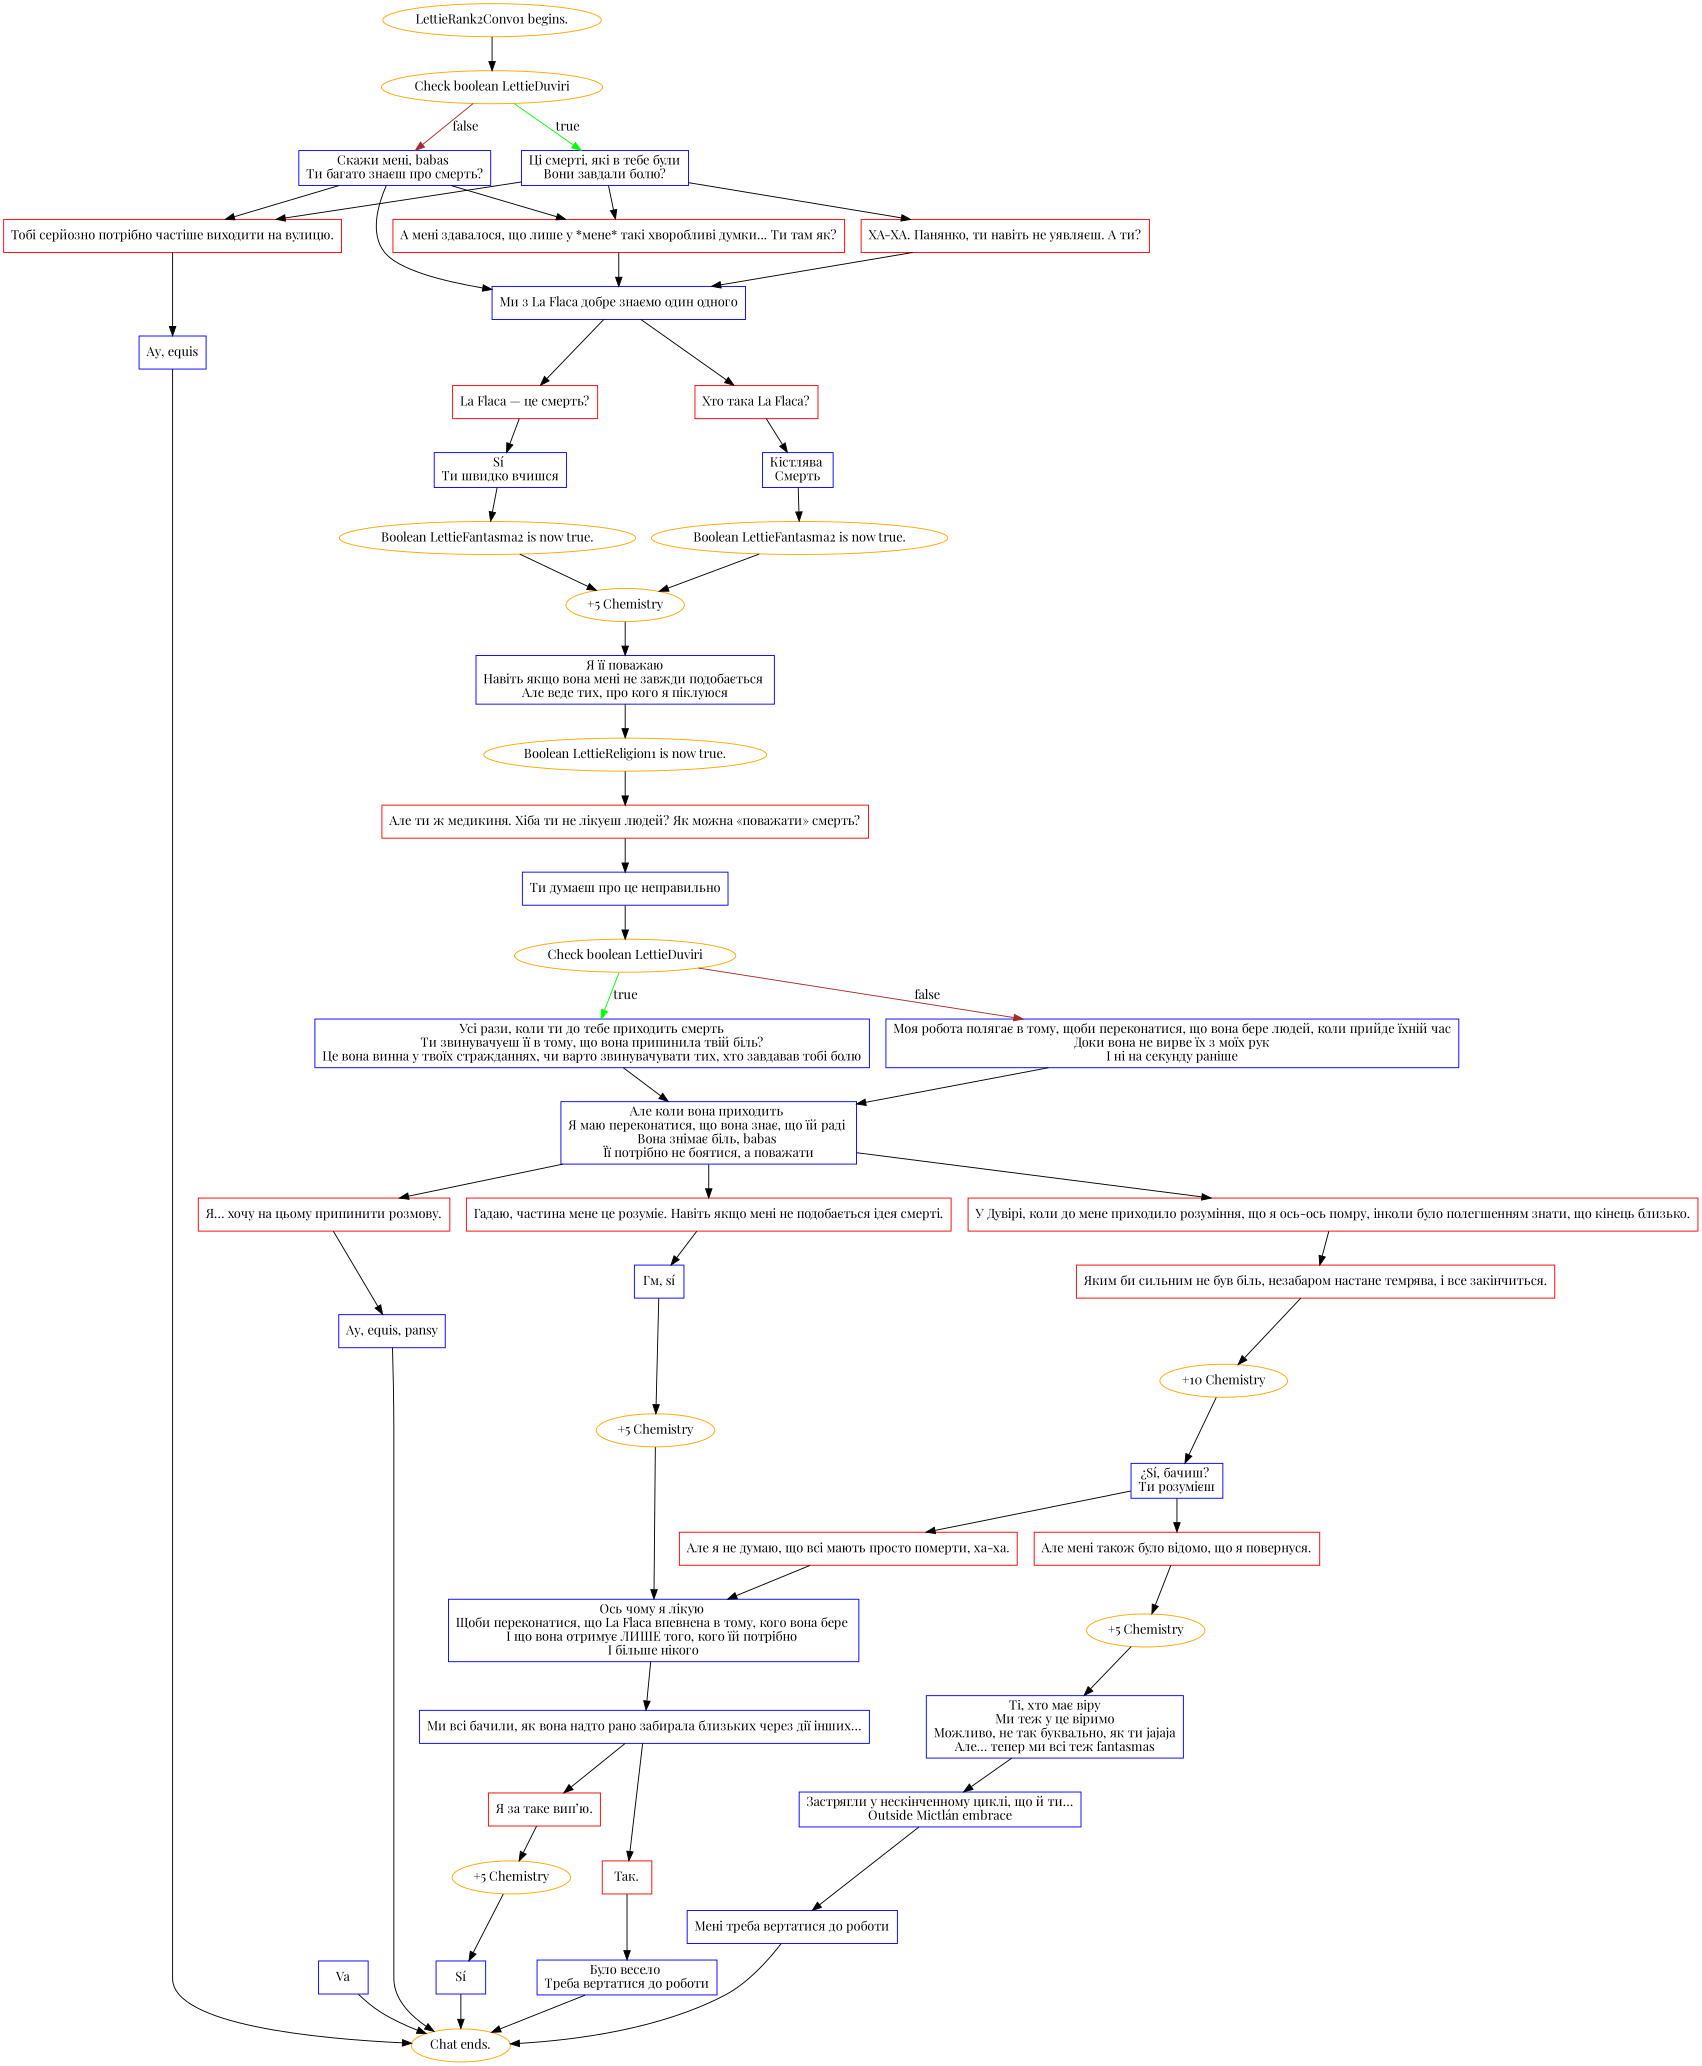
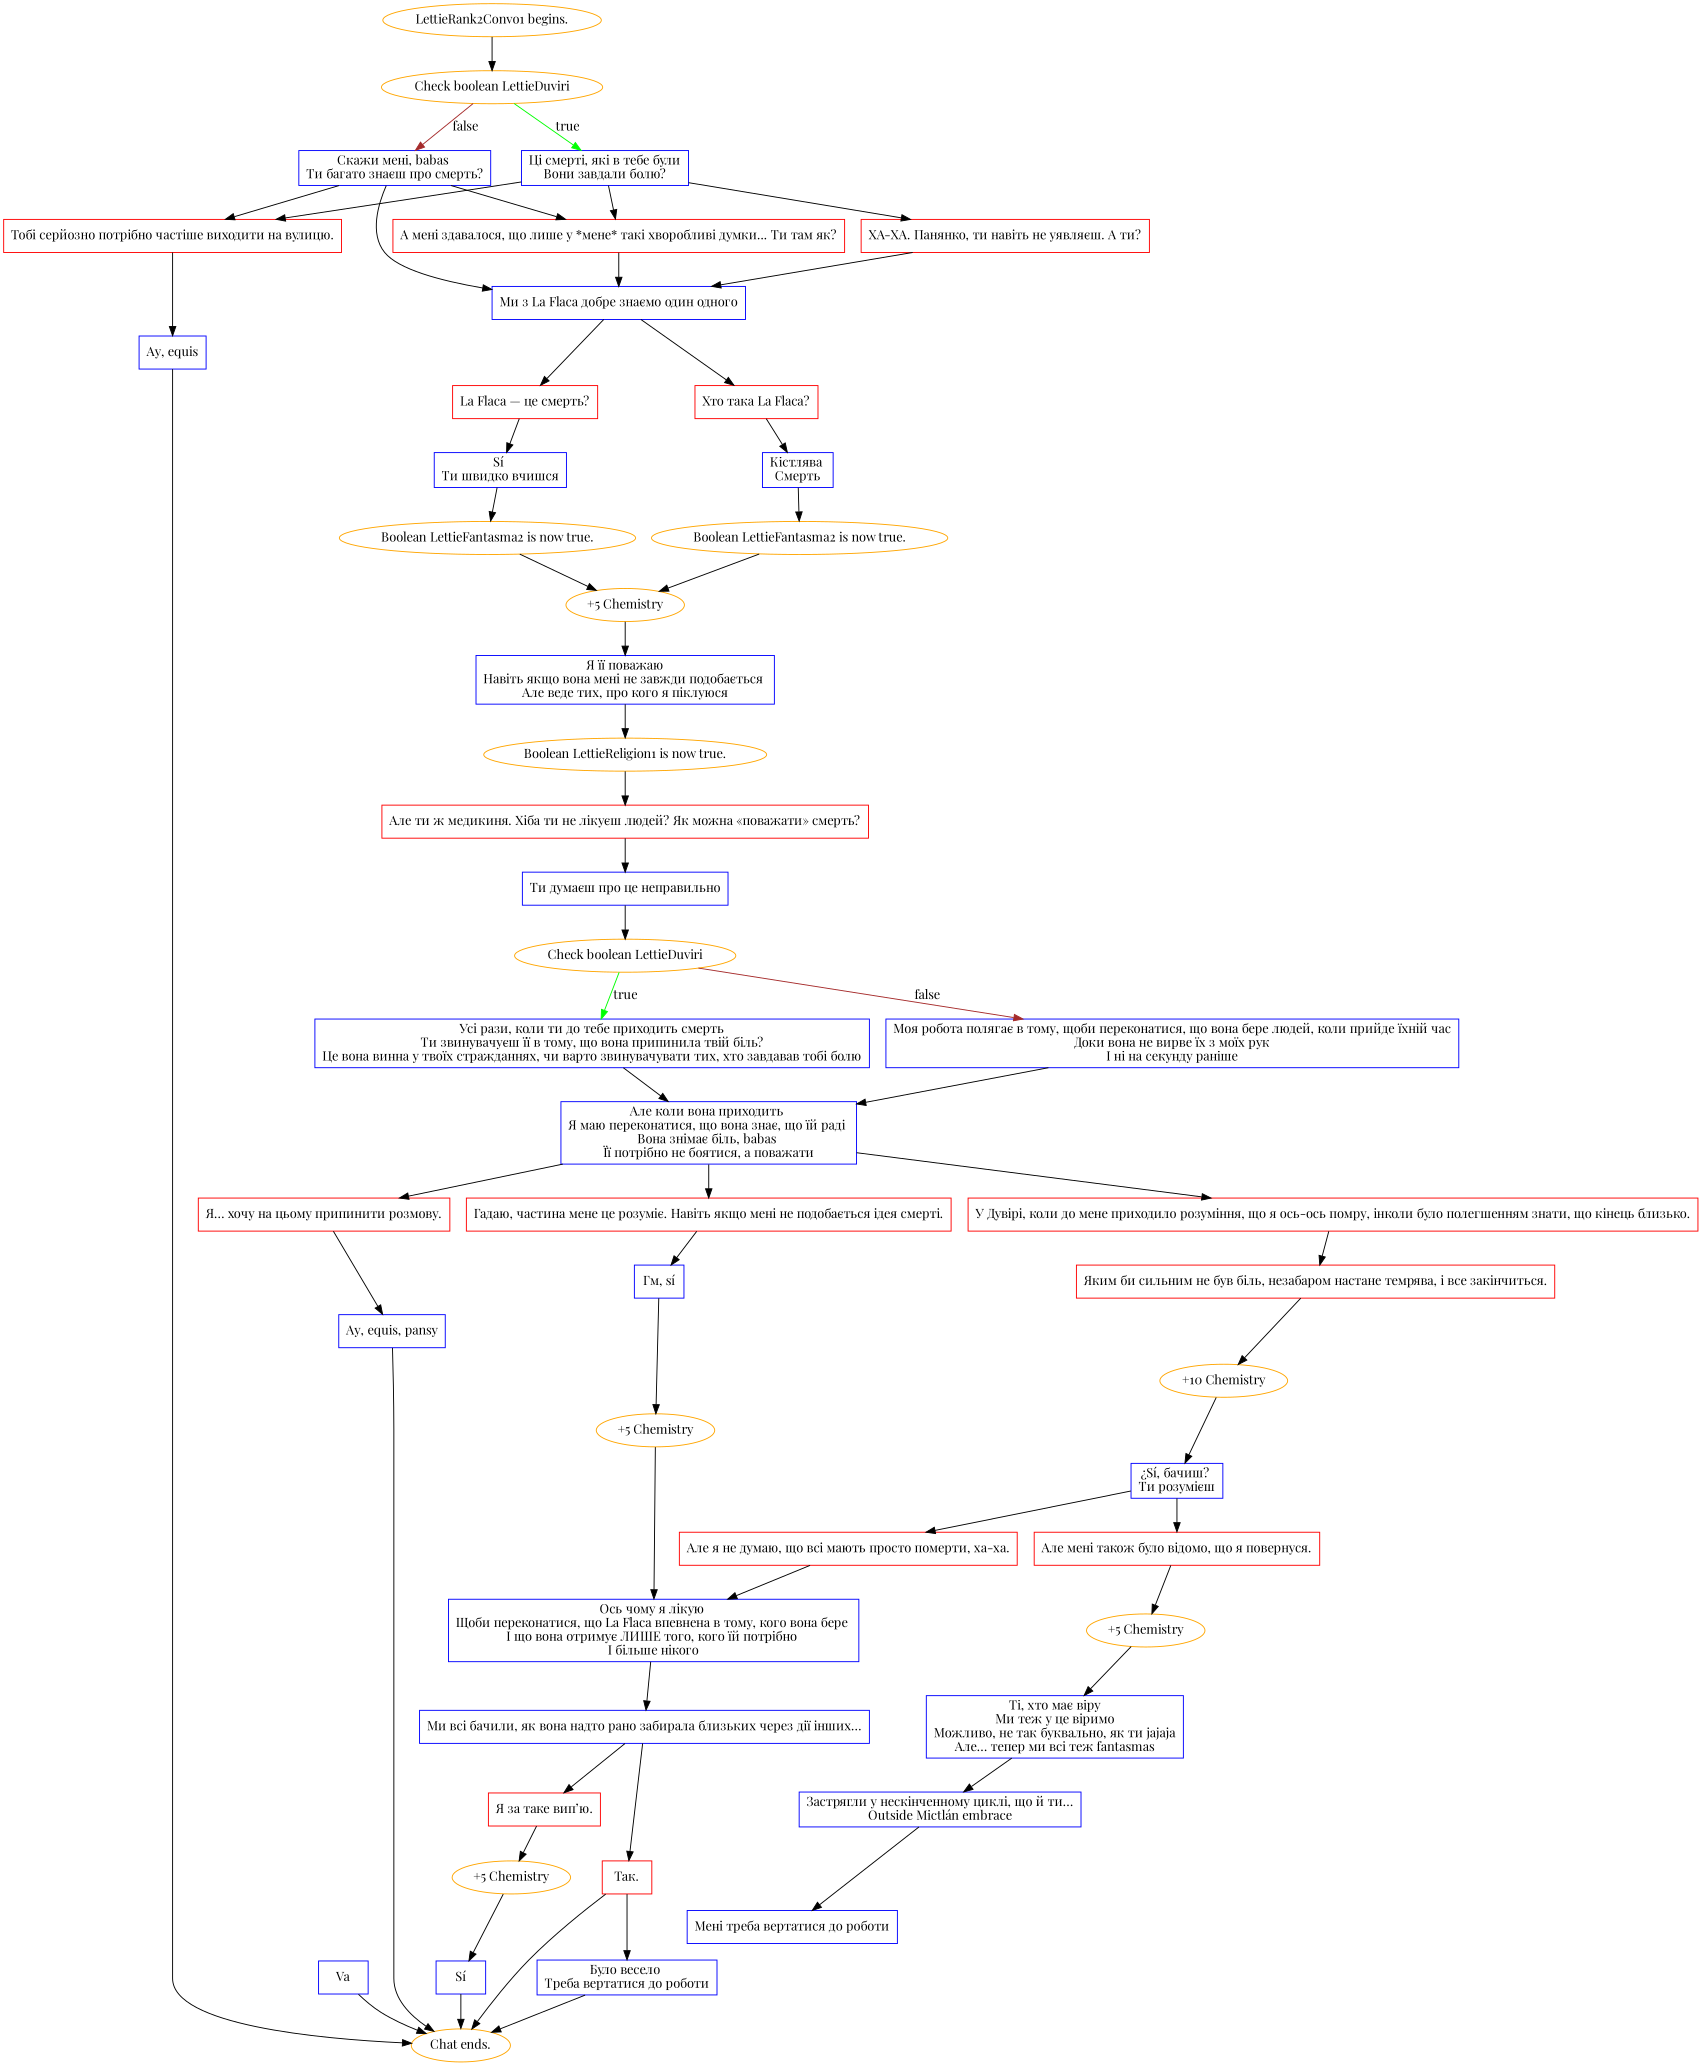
(662, 2020) -> (536, 1953)
